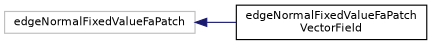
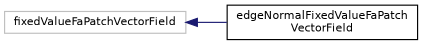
(100, 22) -> (95, 22)
